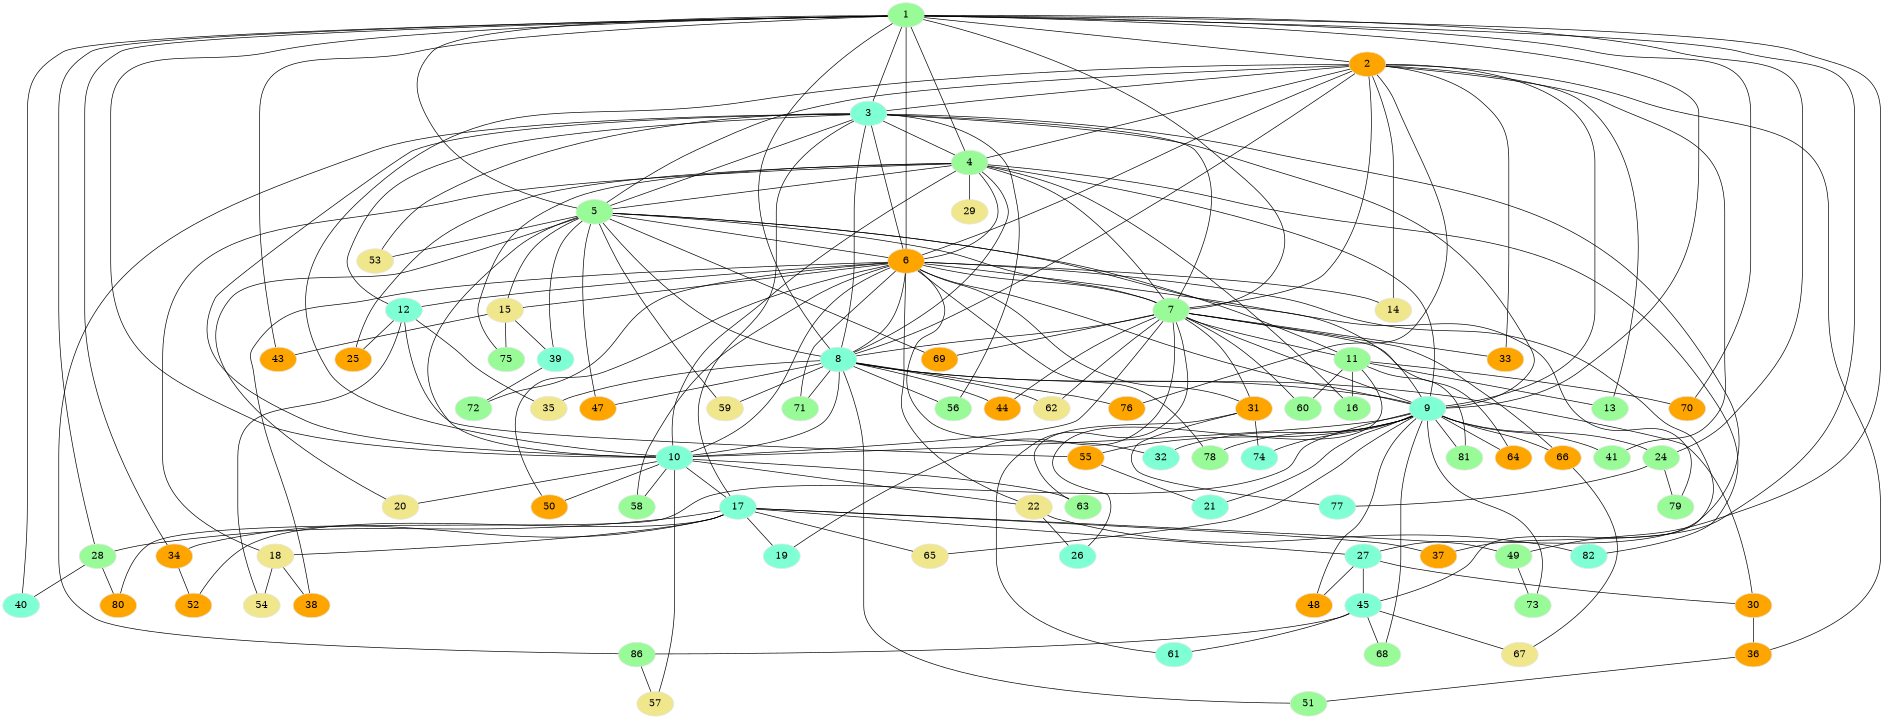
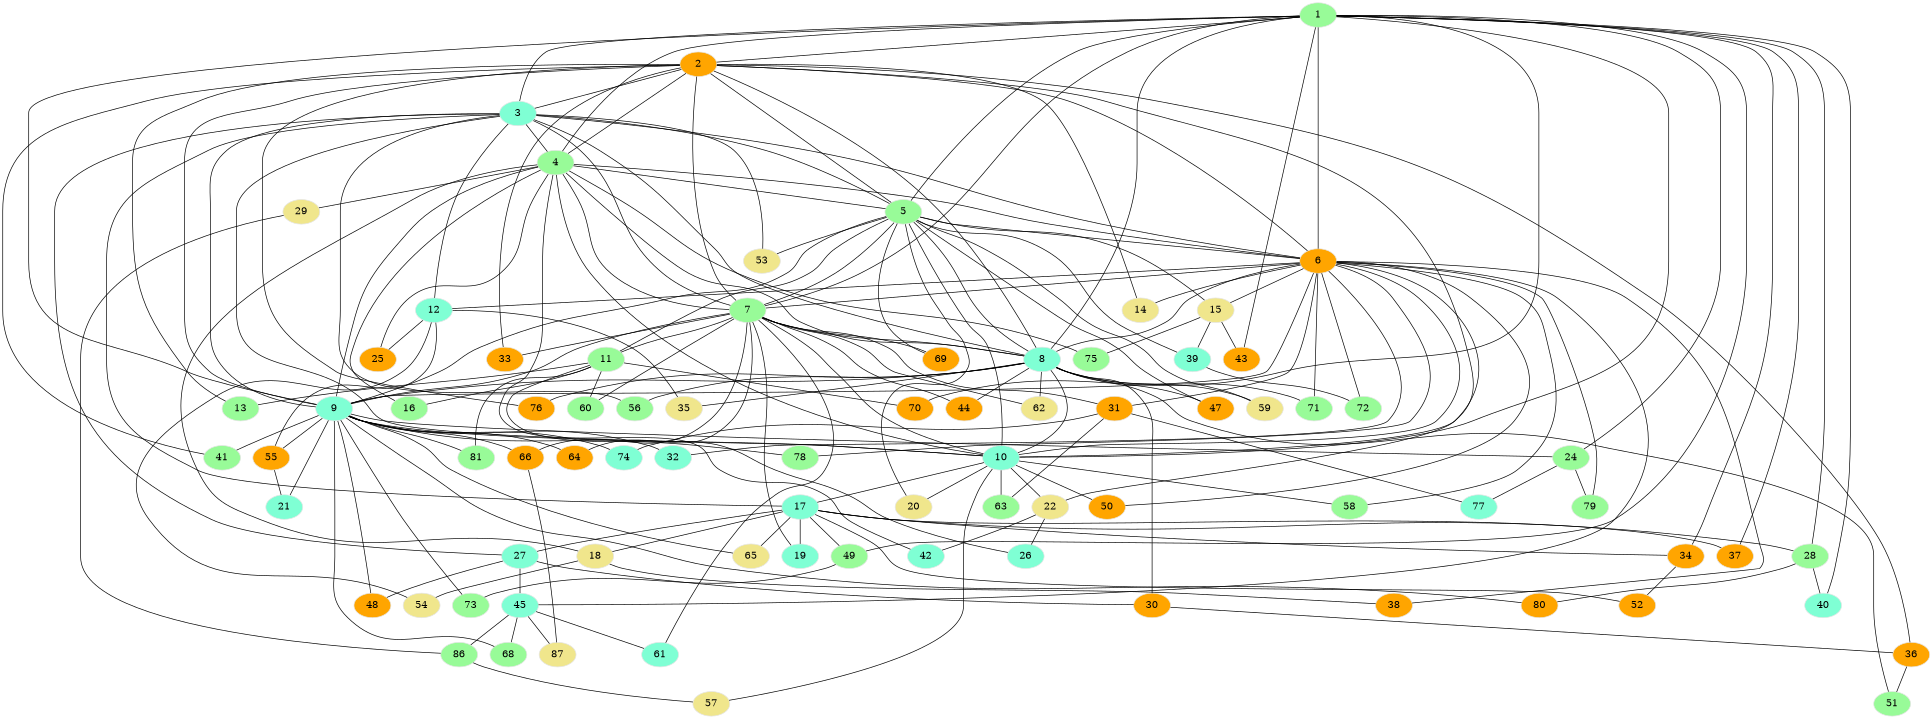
(106, 297) -> (81, 518)
(1589, 556) -> (926, 556)
(1520, 655) -> (558, 655)
